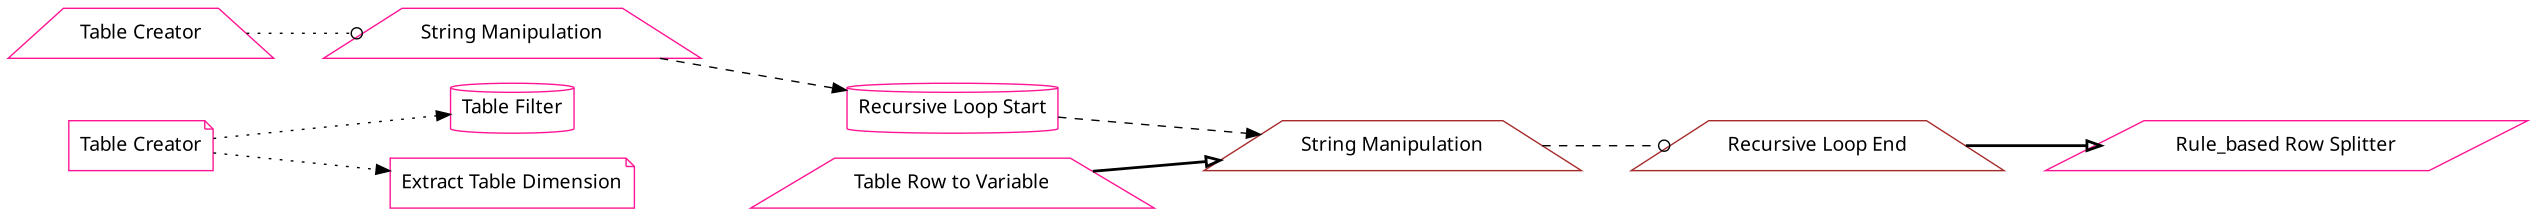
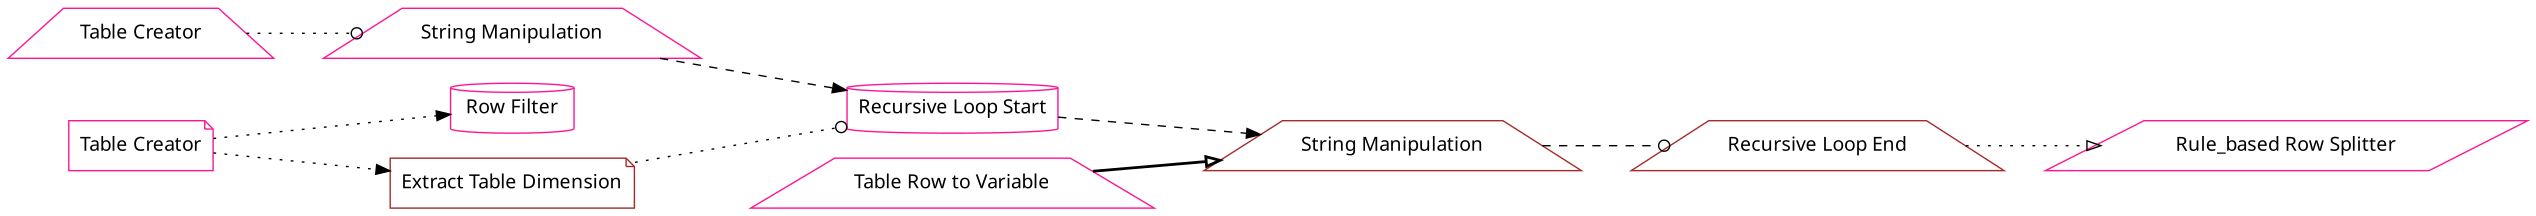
(512, 108) -> (512, 108)
none -> (735, 145)
(2026, 146) -> (2026, 146)
(512, 183) -> (512, 183)
